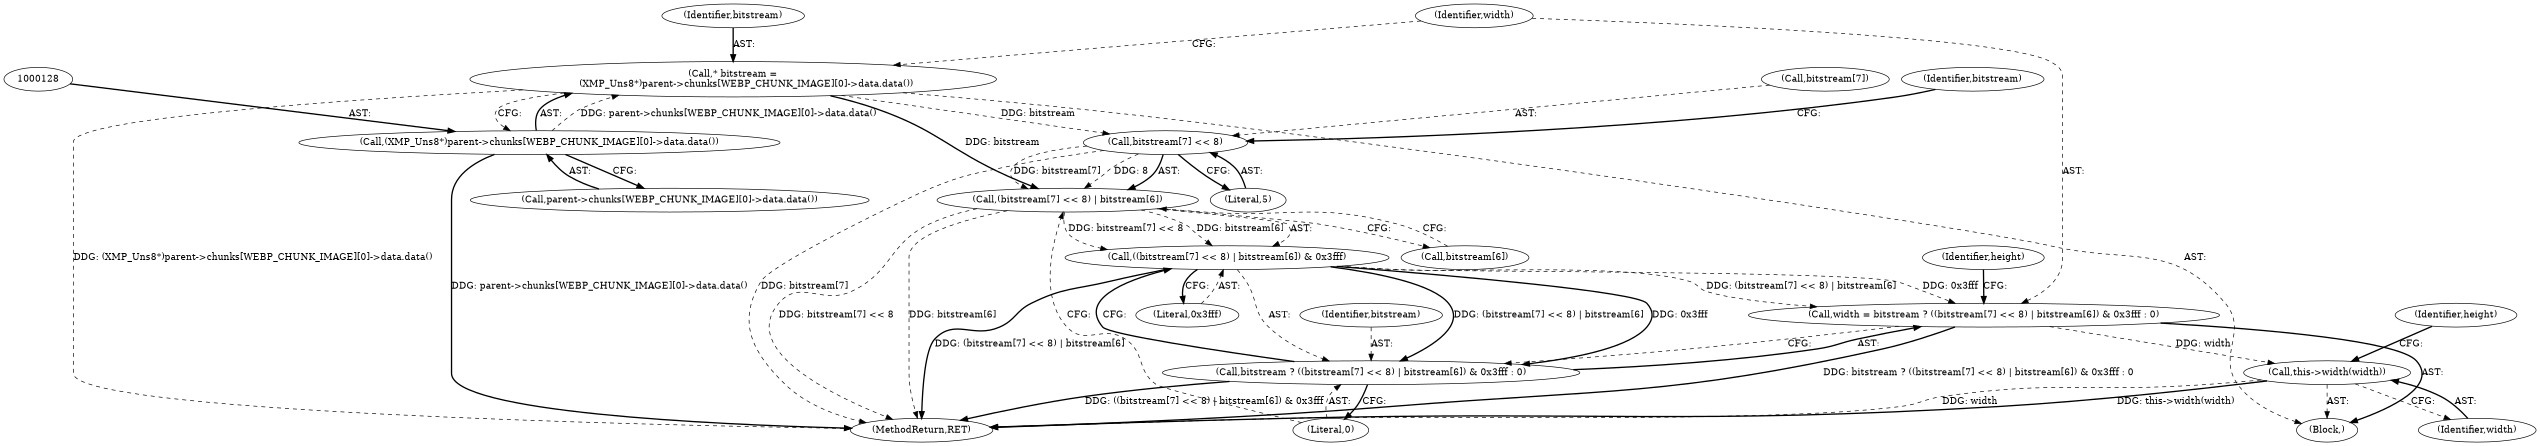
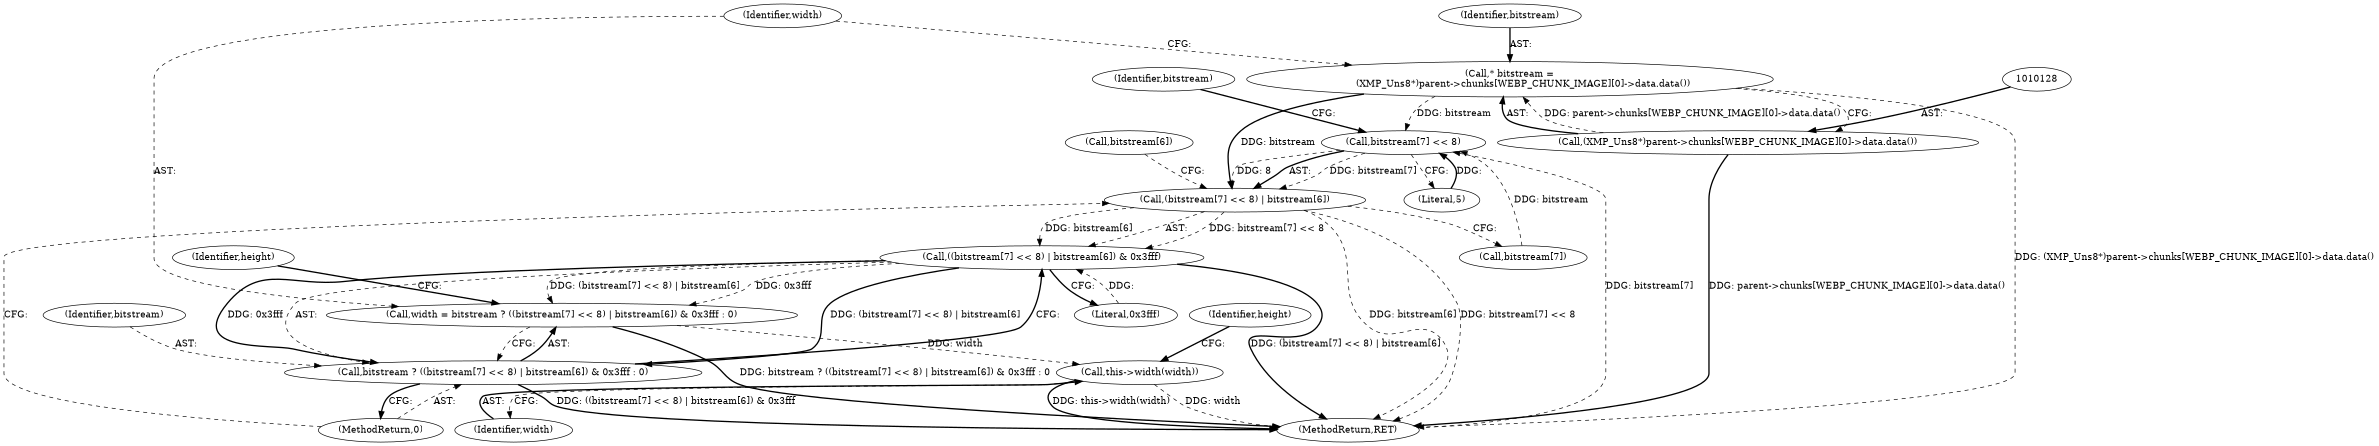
(38, 79) -> (2037, 79)
(1528, 114) -> (1551, 200)
(1253, 171) -> (1471, 171)
(1200, 172) -> (1421, 169)
(670, 200) -> none
(1292, 221) -> (1424, 218)
(833, 236) -> (1606, 311)
(1231, 286) -> (1123, 286)
(1331, 430) -> (381, 430)
(2327, 430) -> none
